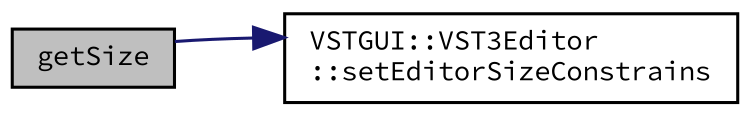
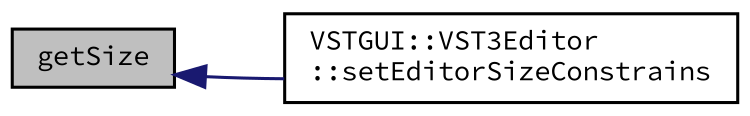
(214, 39) -> (245, 78)
